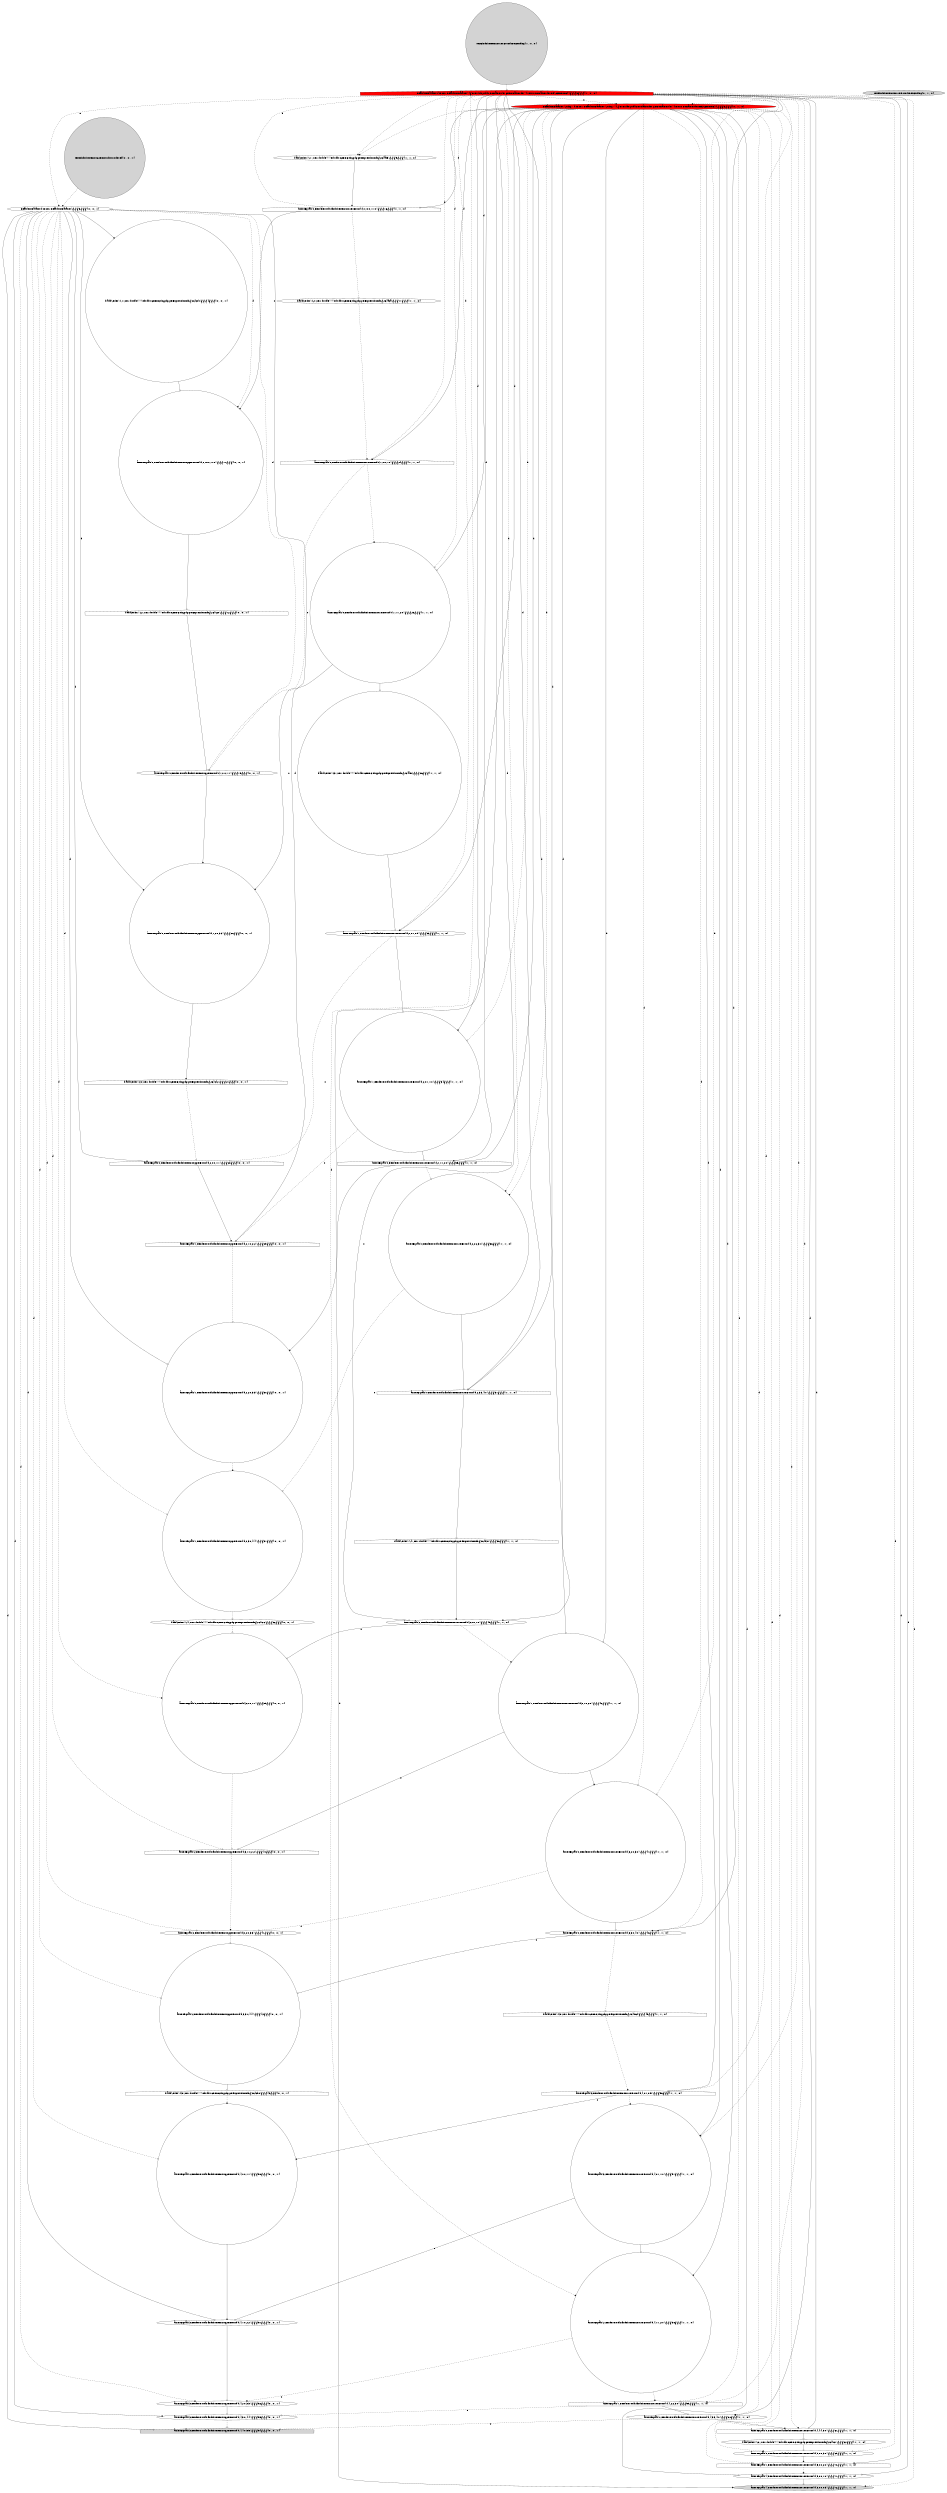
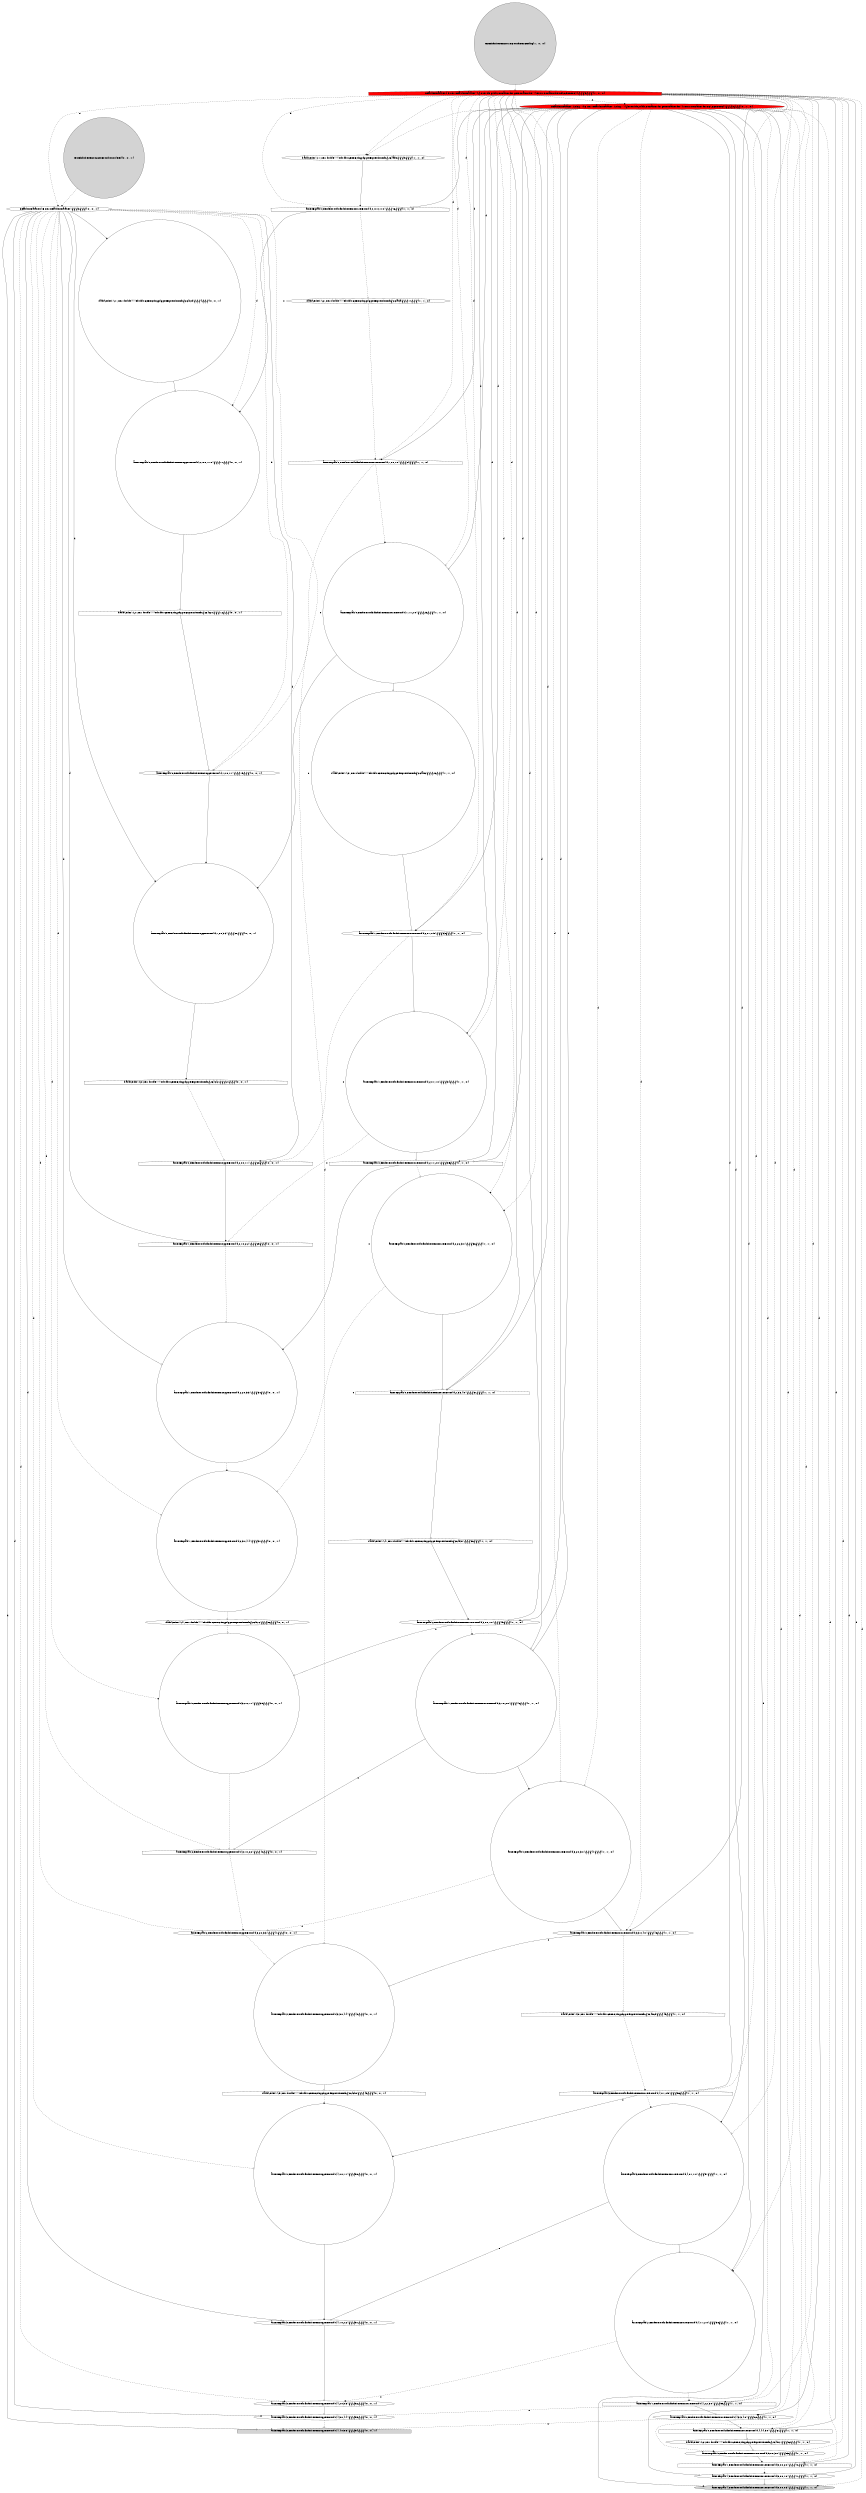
(904, 93) -> none
